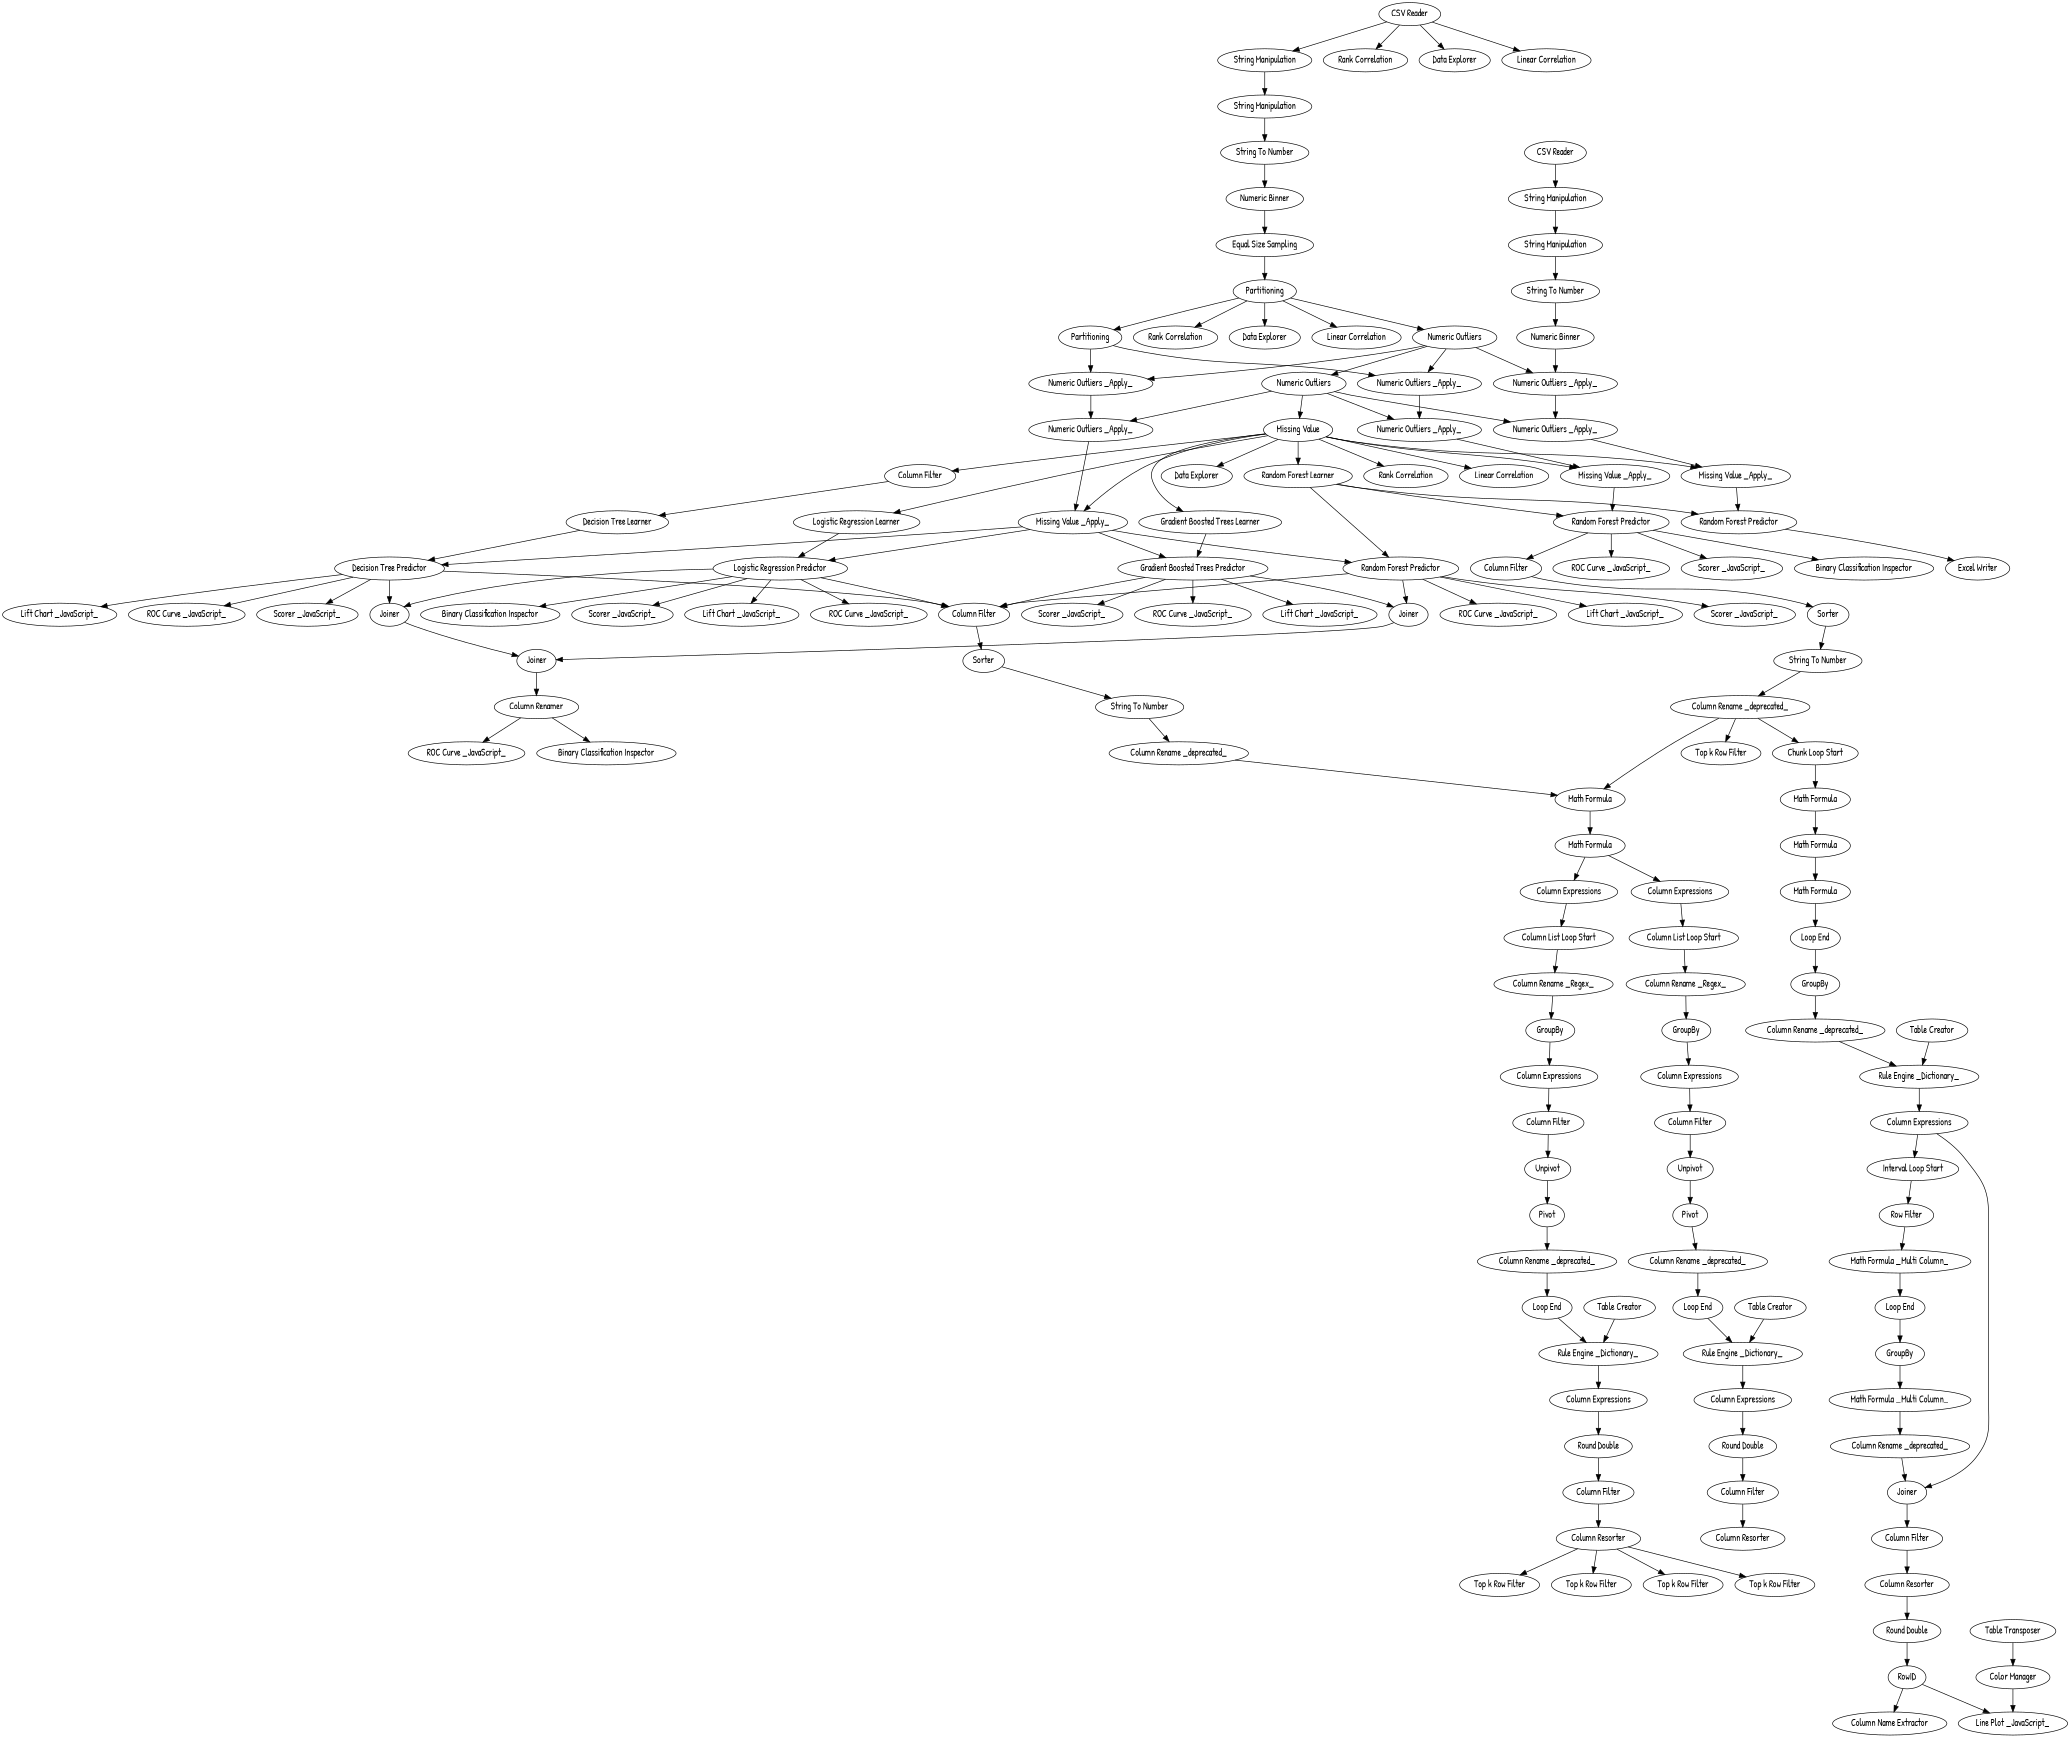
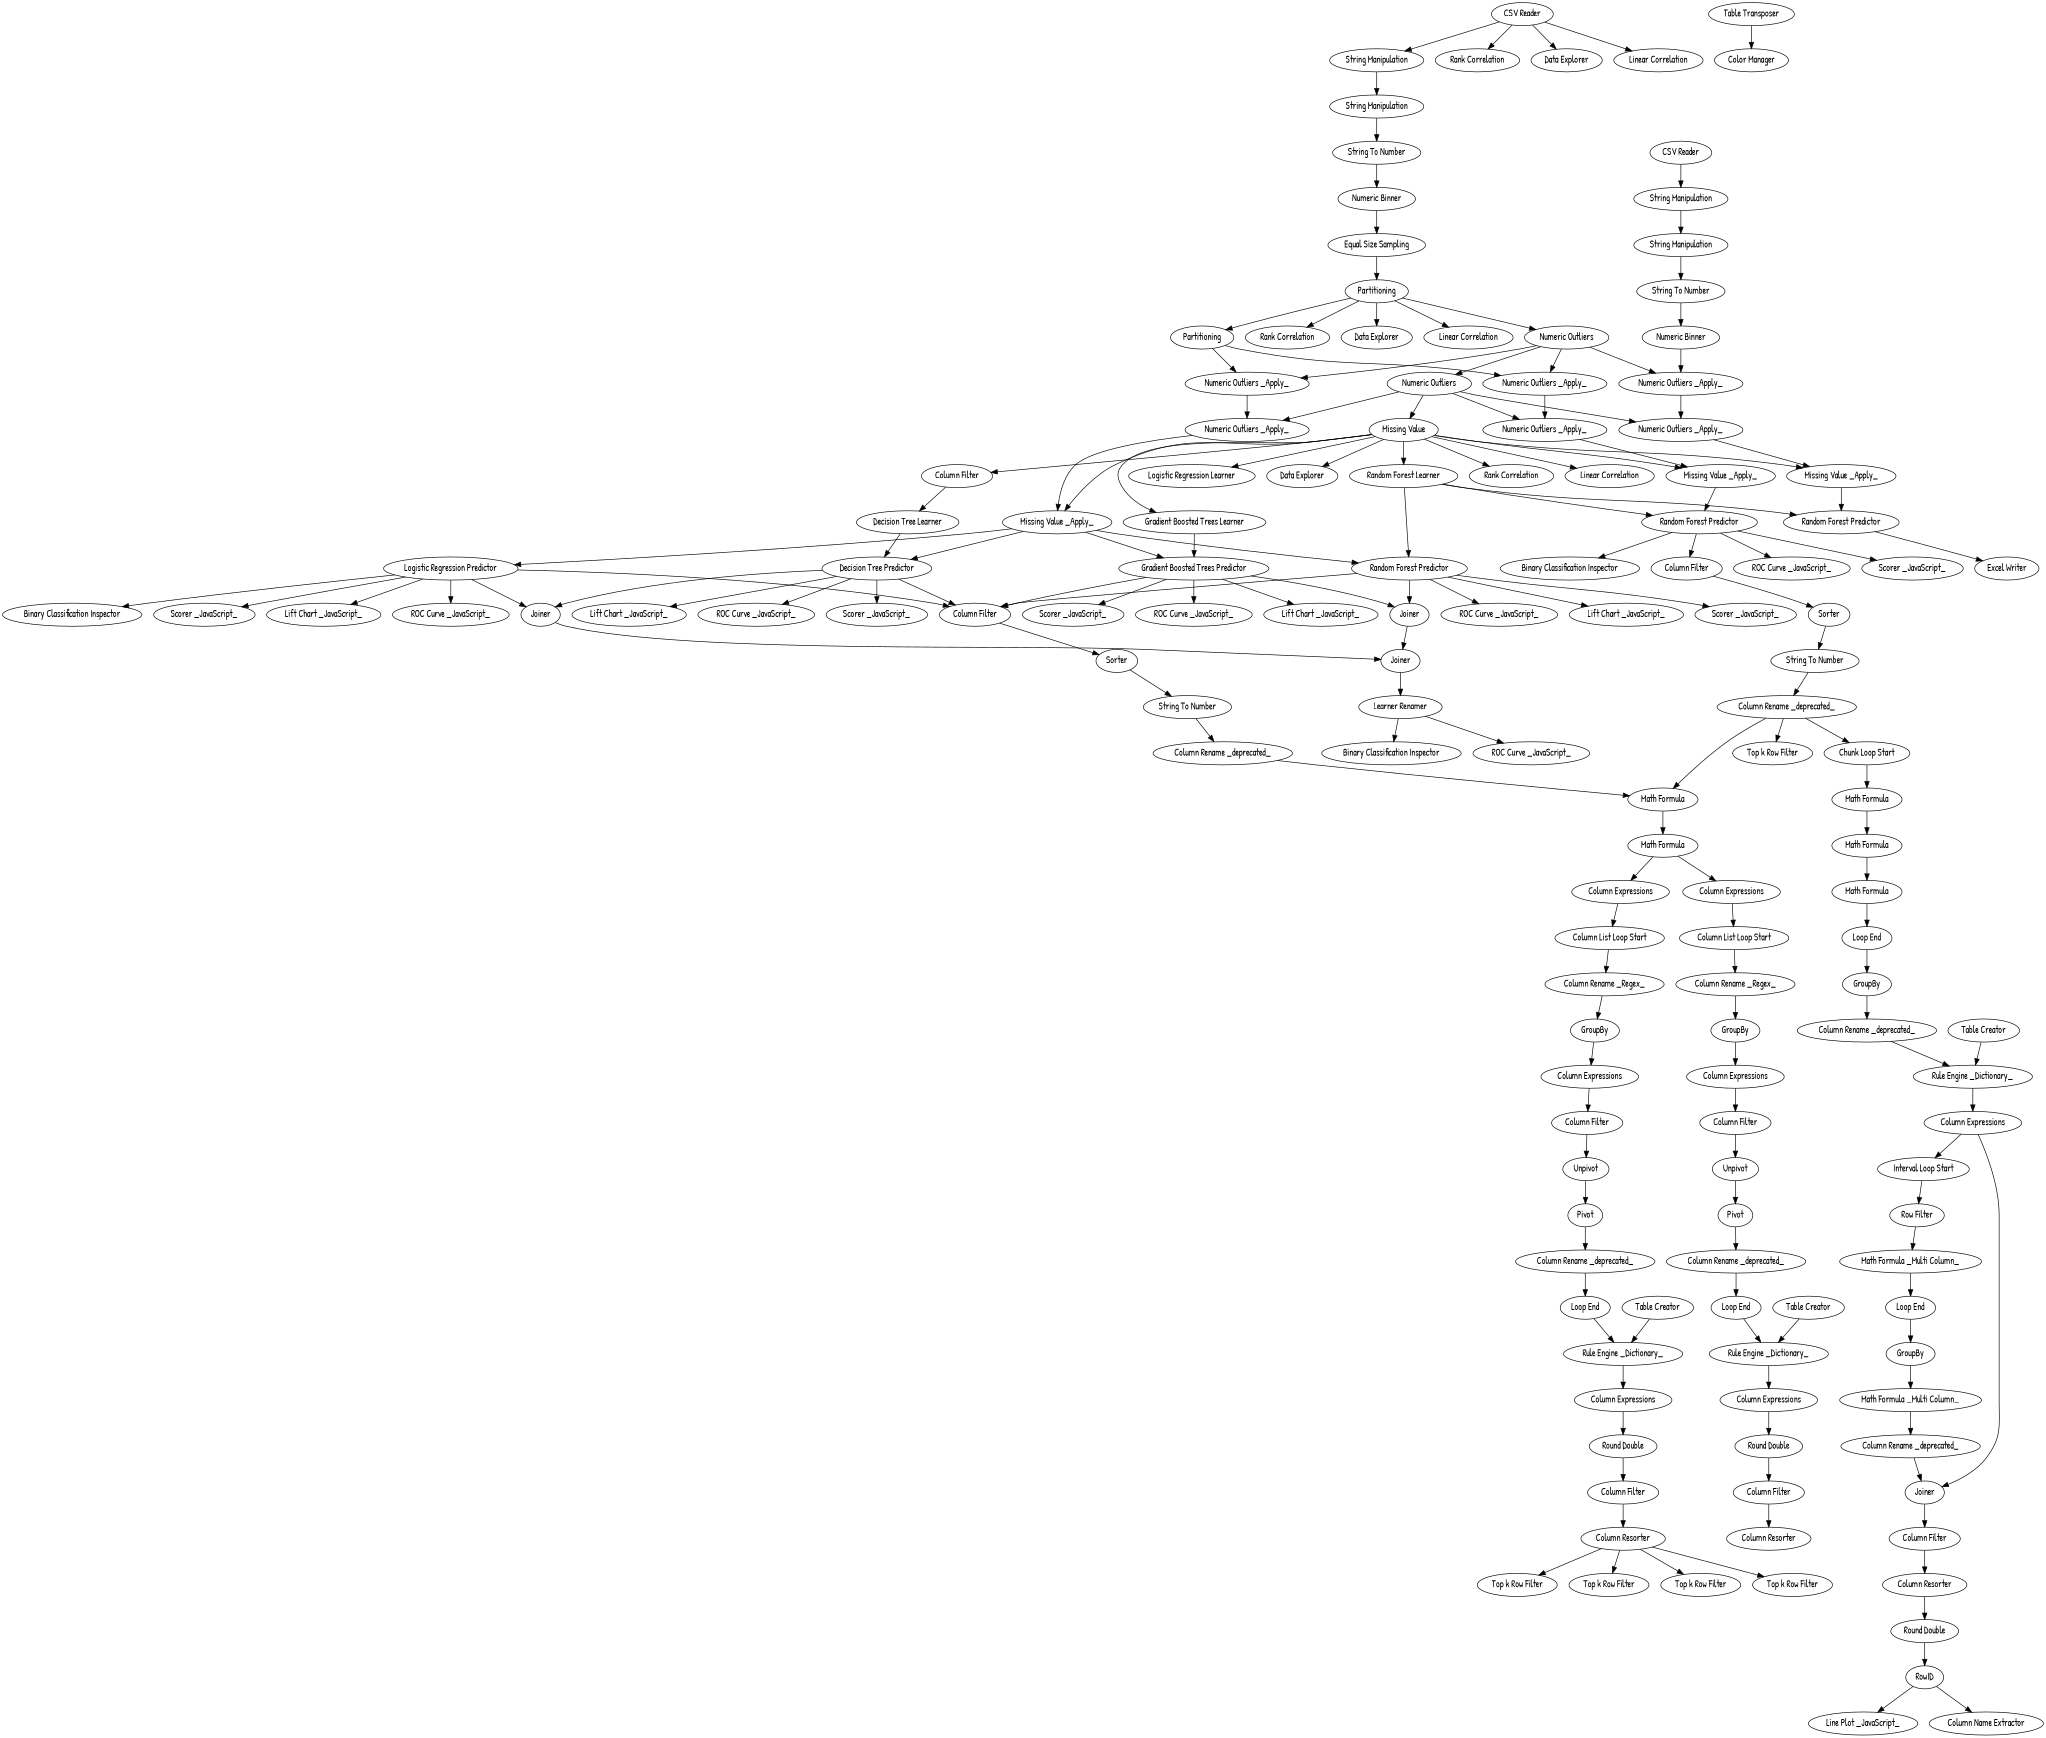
(819, 545) -> none
(536, 707) -> (1400, 707)
(2013, 1697) -> none
